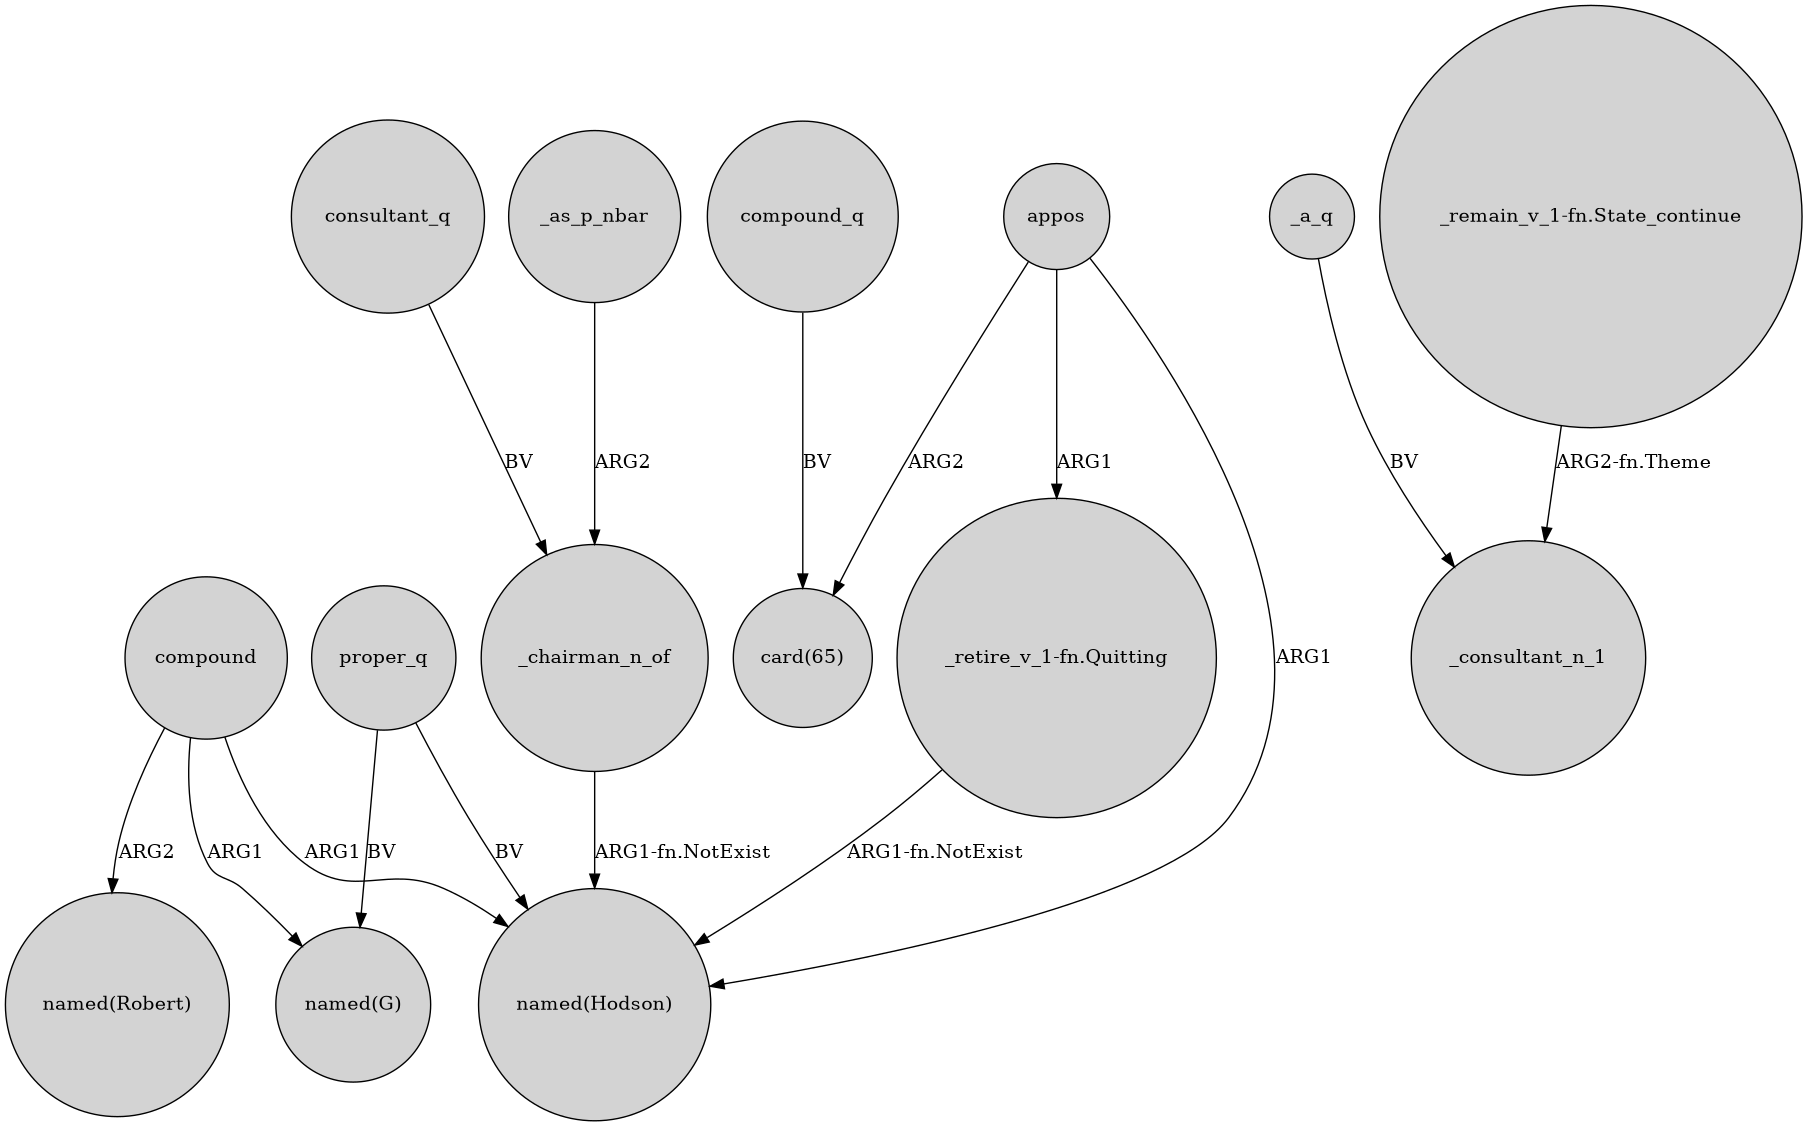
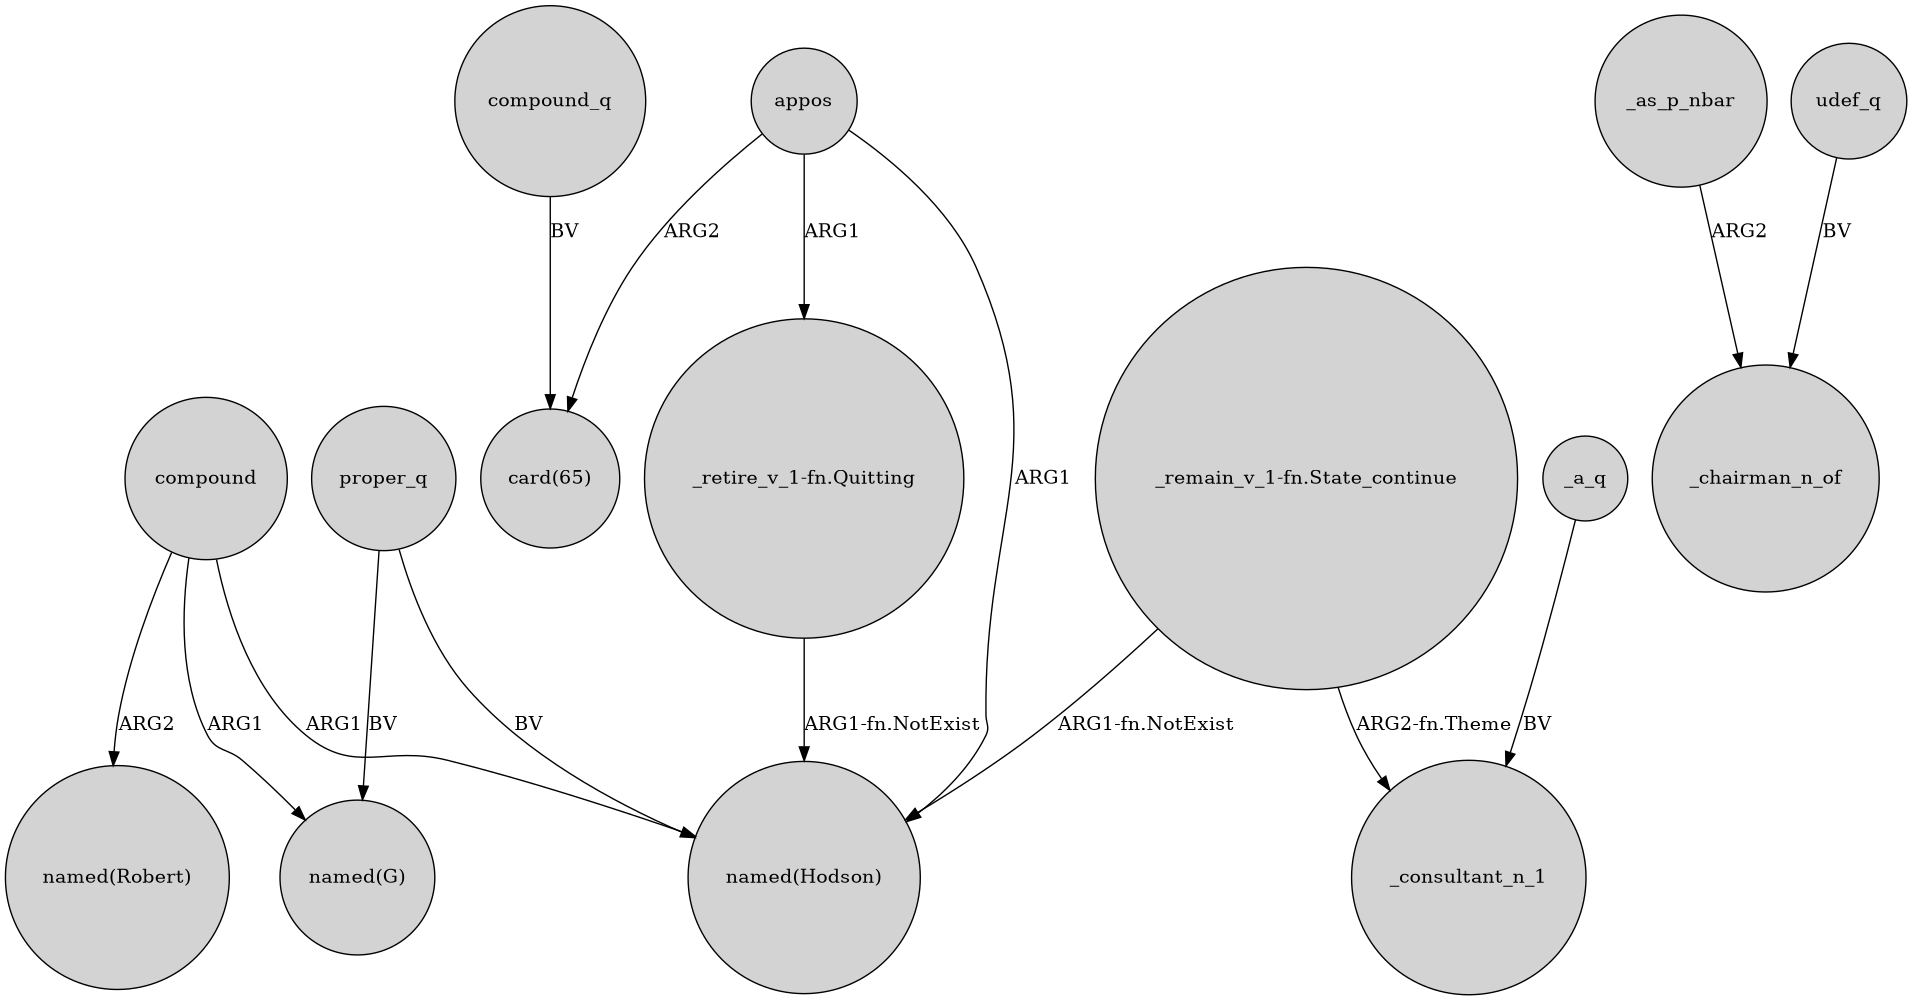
(388, 217) -> (1849, 101)
(595, 823) -> (1043, 728)
